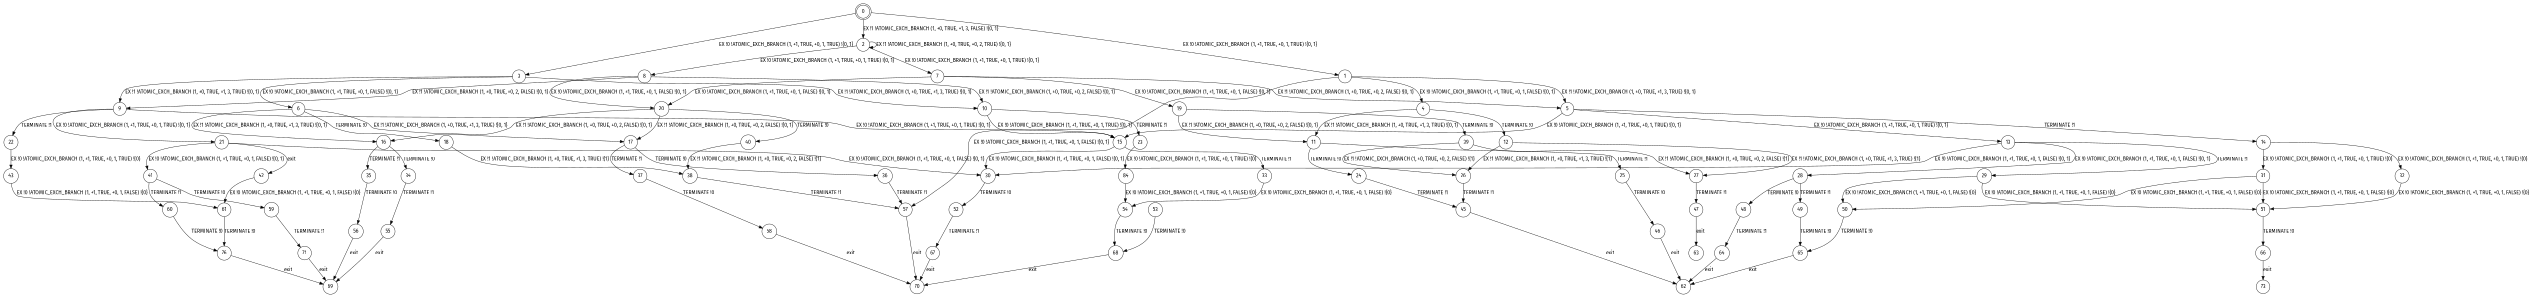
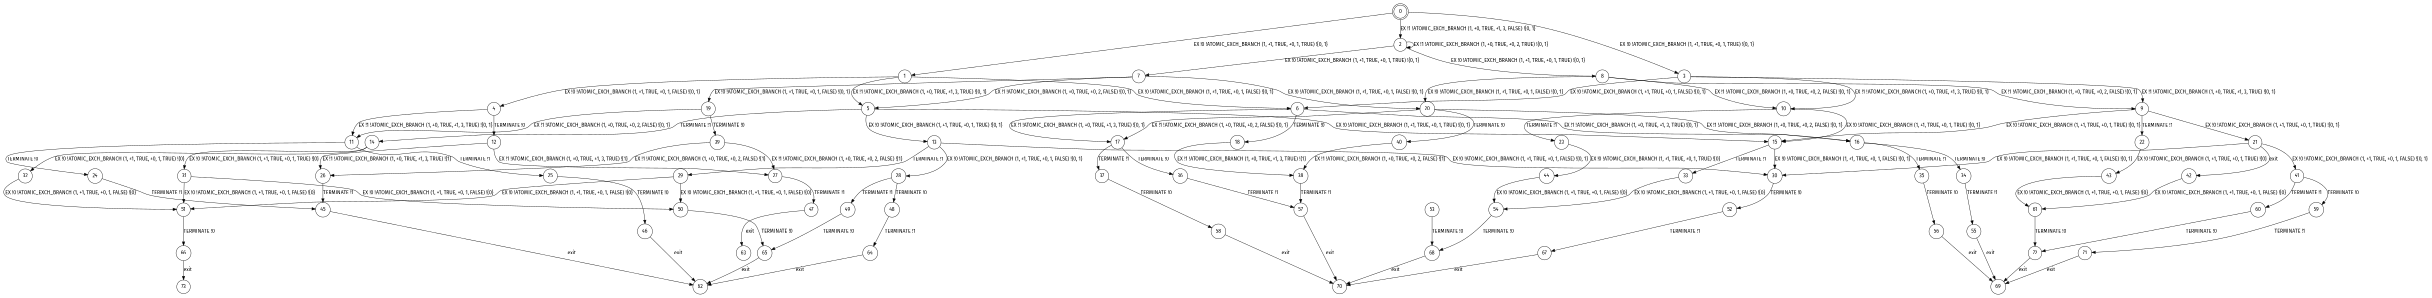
(1113, 129) -> (1101, 85)
(1126, 176) -> (1547, 176)
(224, 253) -> (2035, 253)
